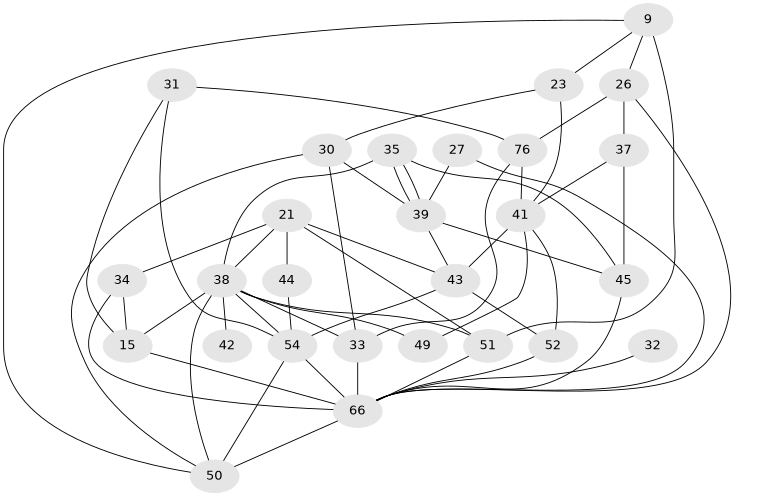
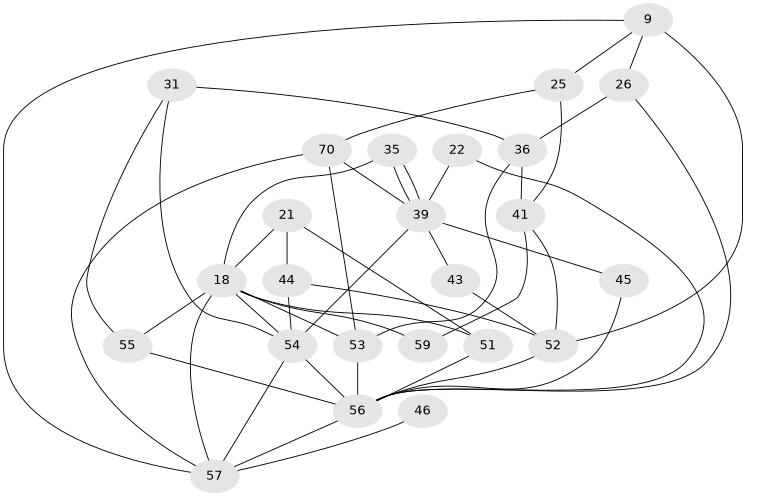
(559, 85) -> (559, 85)
(327, 150) -> (327, 150)
(457, 150) -> (457, 150)
(523, 150) -> (523, 150)
(624, 150) -> none
(527, 187) -> none
(675, 247) -> (742, 221)
(371, 248) -> none
(486, 250) -> none
(122, 281) -> none
(222, 281) -> (222, 281)
none -> (407, 301)
(383, 309) -> (357, 281)
(128, 346) -> (128, 346)
(227, 346) -> none
(358, 346) -> (358, 346)
(423, 346) -> (423, 346)
(653, 346) -> none
(358, 411) -> (358, 411)
none -> (423, 411)
(215, 476) -> (215, 476)
